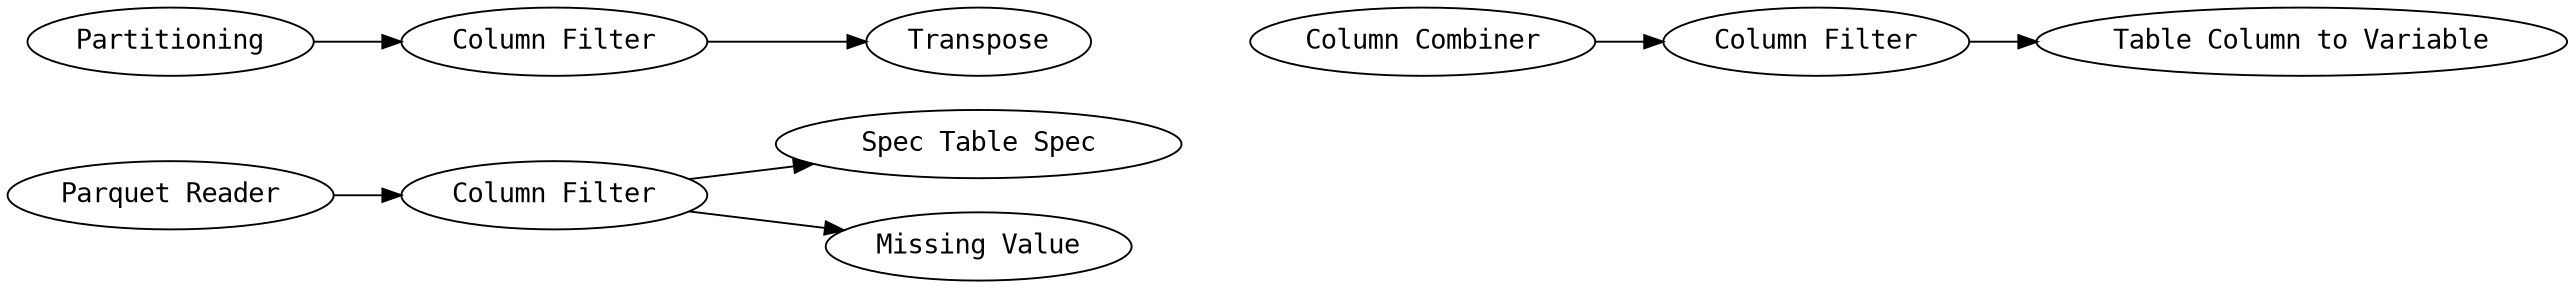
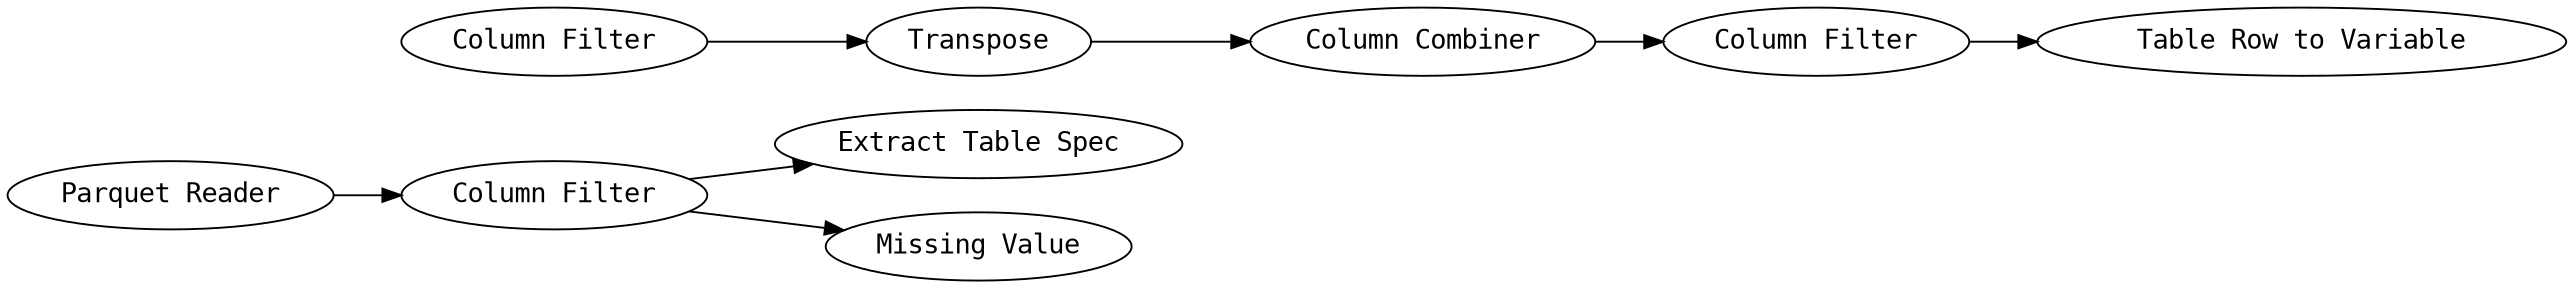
(171, 42) -> none
none -> (1161, 42)
(2302, 42) -> (2302, 42)
(979, 144) -> (979, 144)
